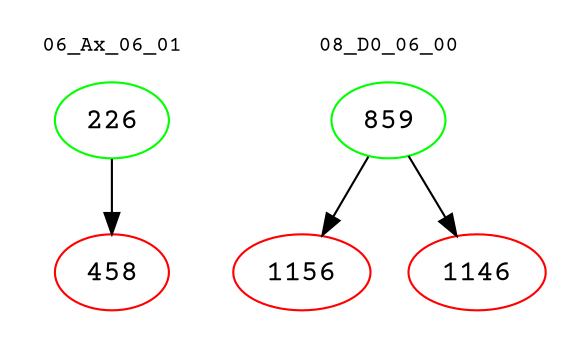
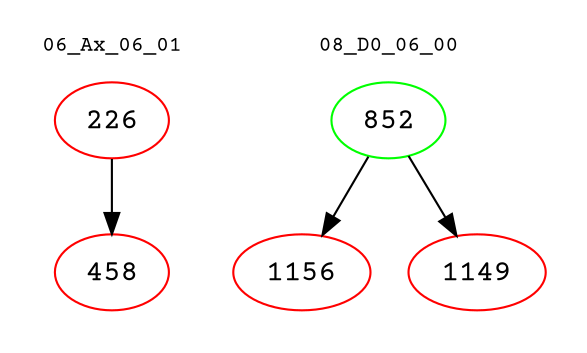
(112, 120) -> (112, 120)
(388, 120) -> (388, 120)
(477, 272) -> (477, 272)
